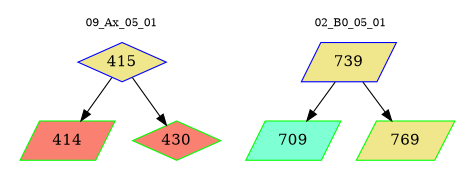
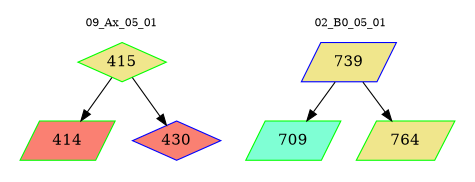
(122, 62) -> (122, 62)
(177, 141) -> (177, 141)
(406, 141) -> (406, 141)
